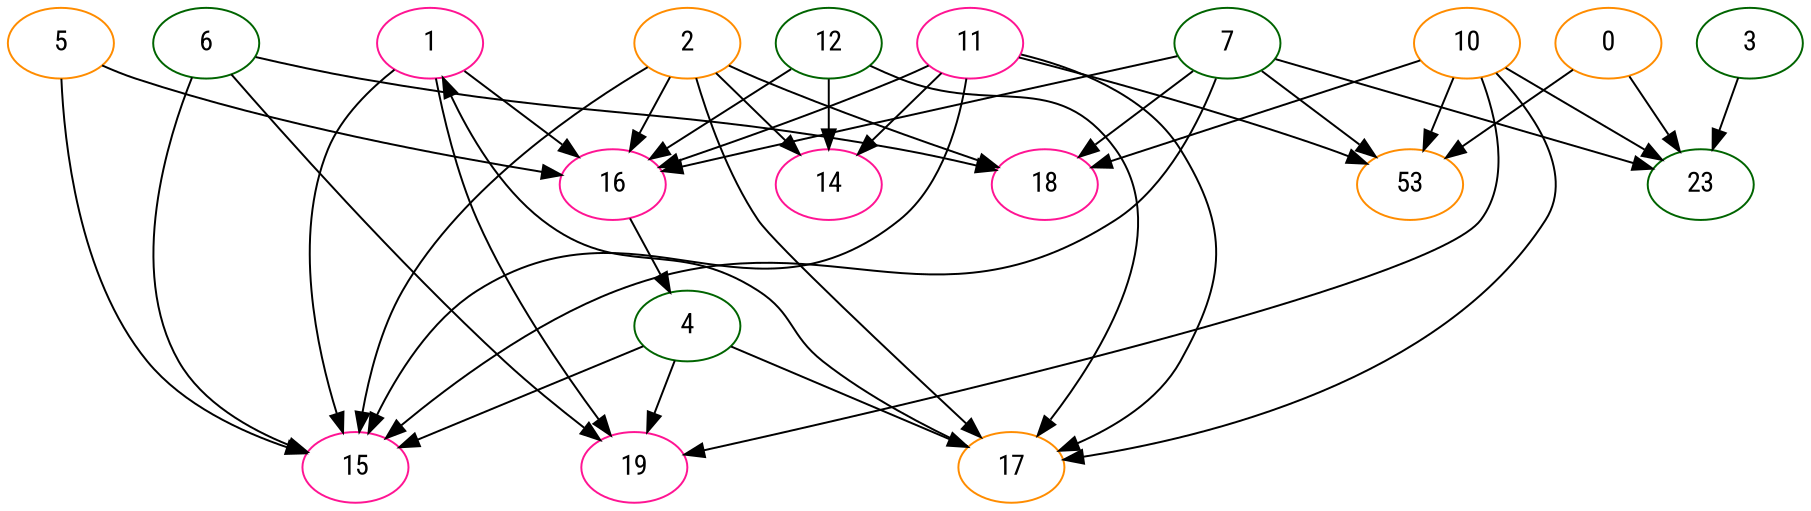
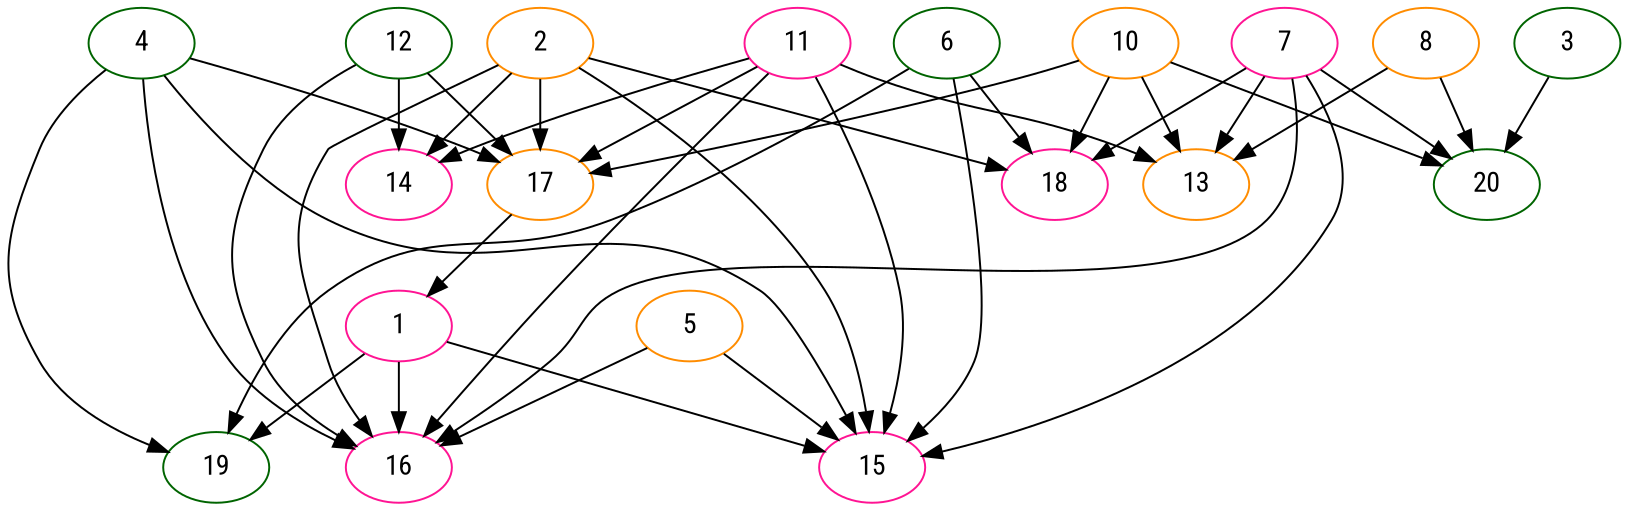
(1227, 43) -> (1285, 43)
(1608, 43) -> (1426, 43)
(1410, 185) -> (1196, 185)
(1701, 185) -> (1487, 185)
(643, 242) -> (189, 289)
(1171, 336) -> none
(634, 467) -> (216, 467)
